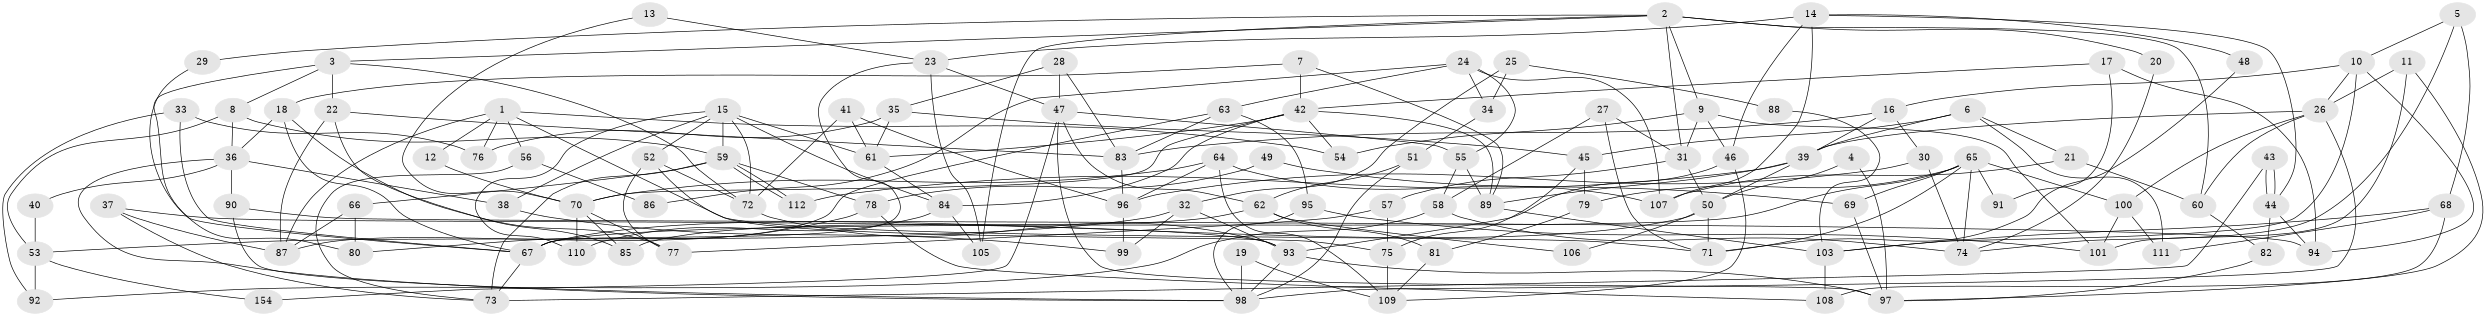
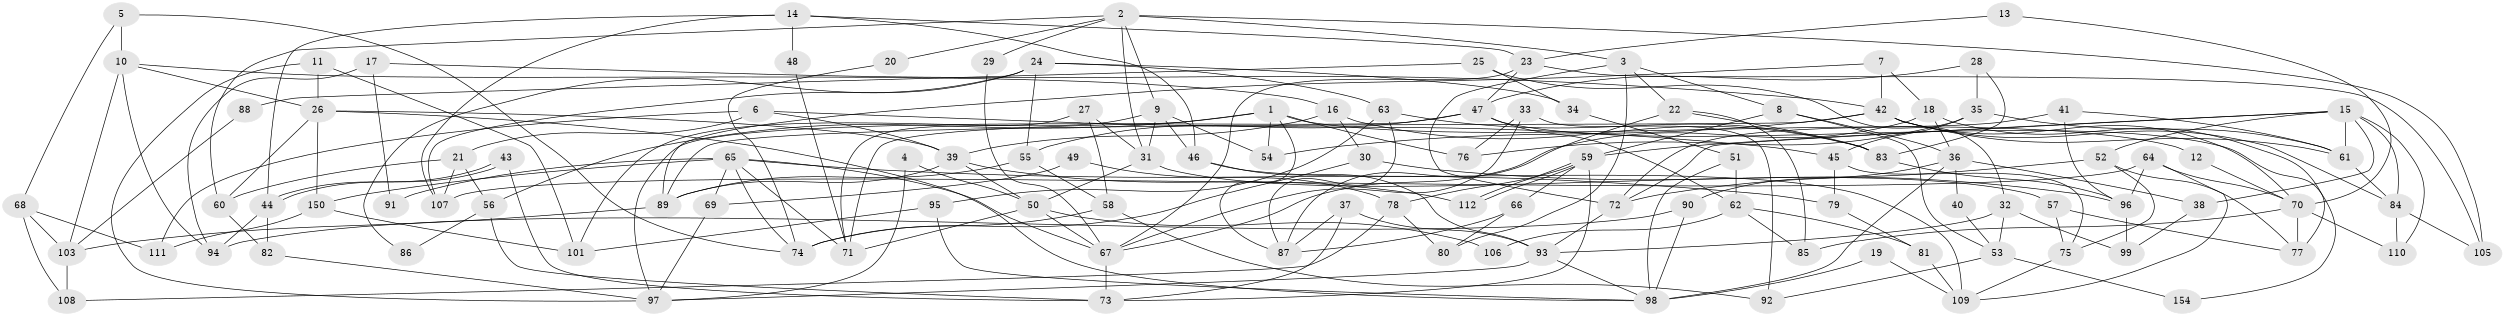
none -> (476, 184)
(2124, 206) -> (317, 206)
